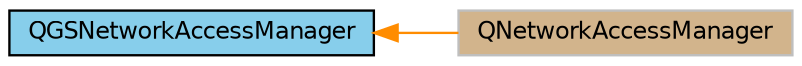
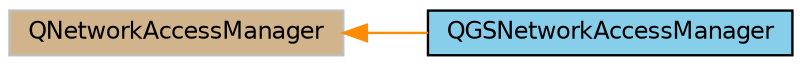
(428, 33) -> (397, 33)
